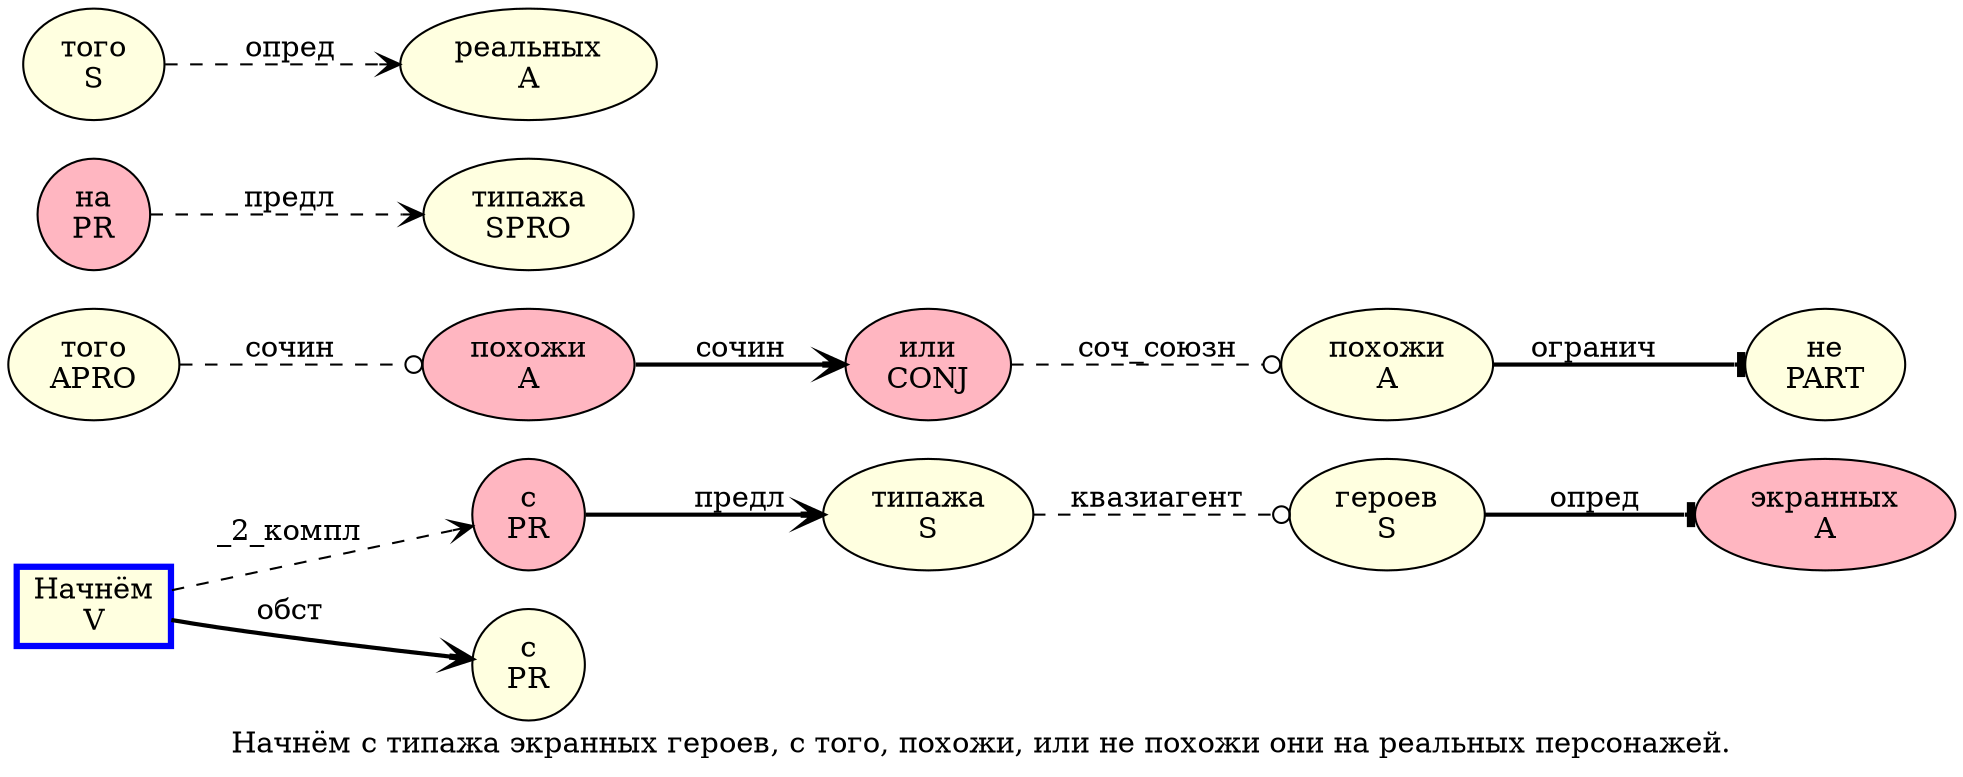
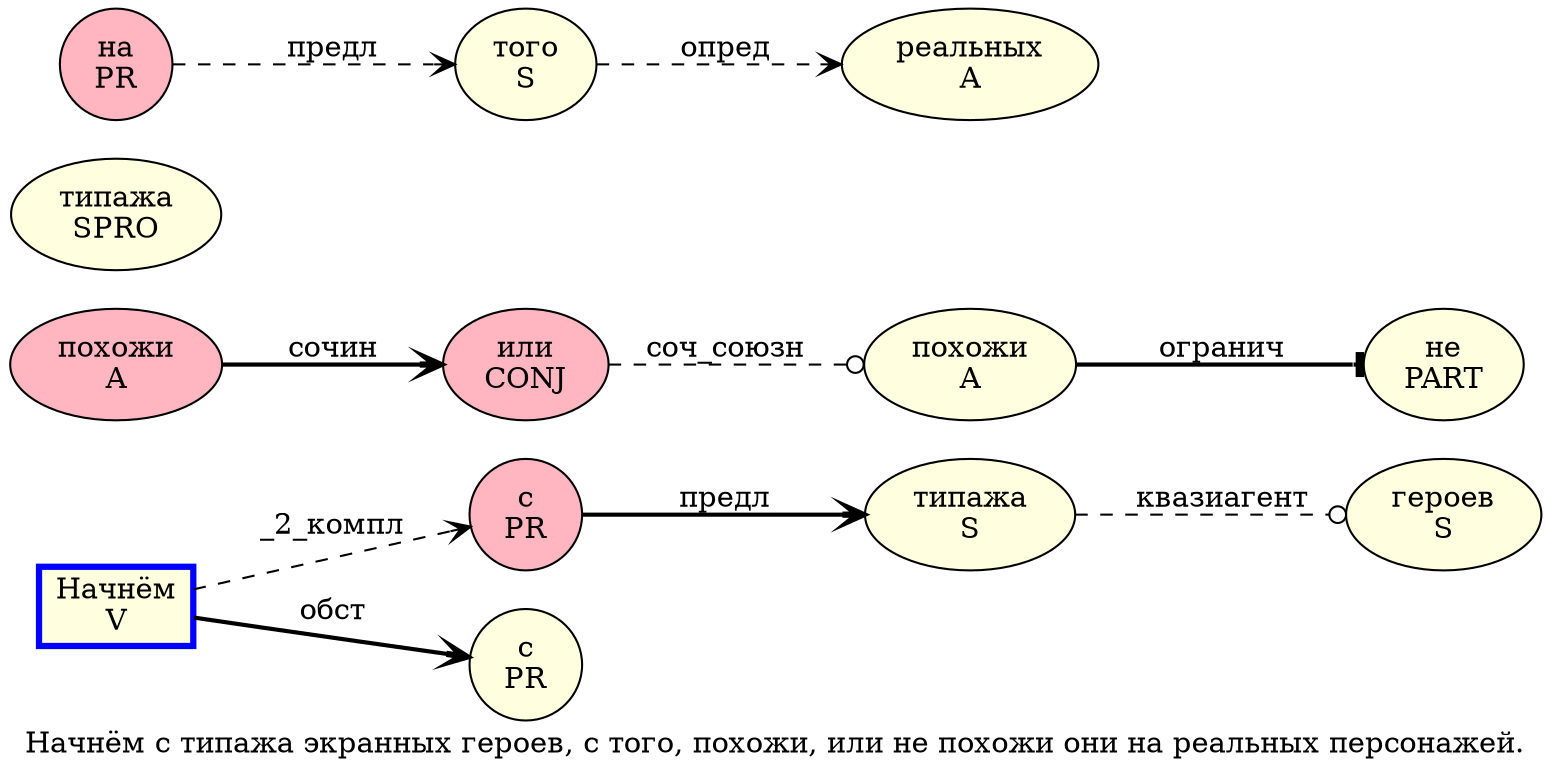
(276, 214) -> (303, 64)
(94, 365) -> none
(1825, 515) -> none
